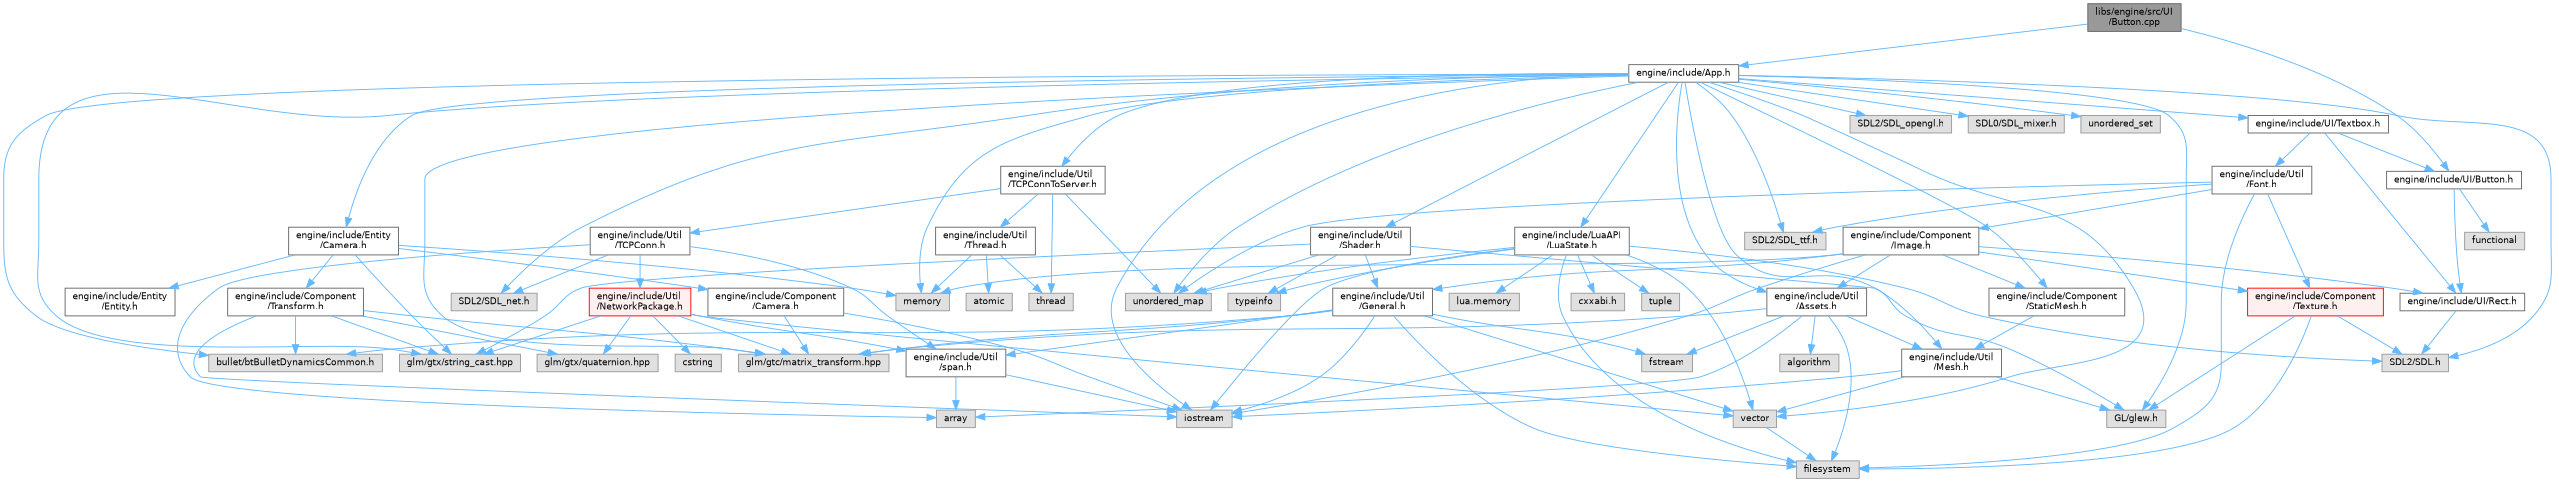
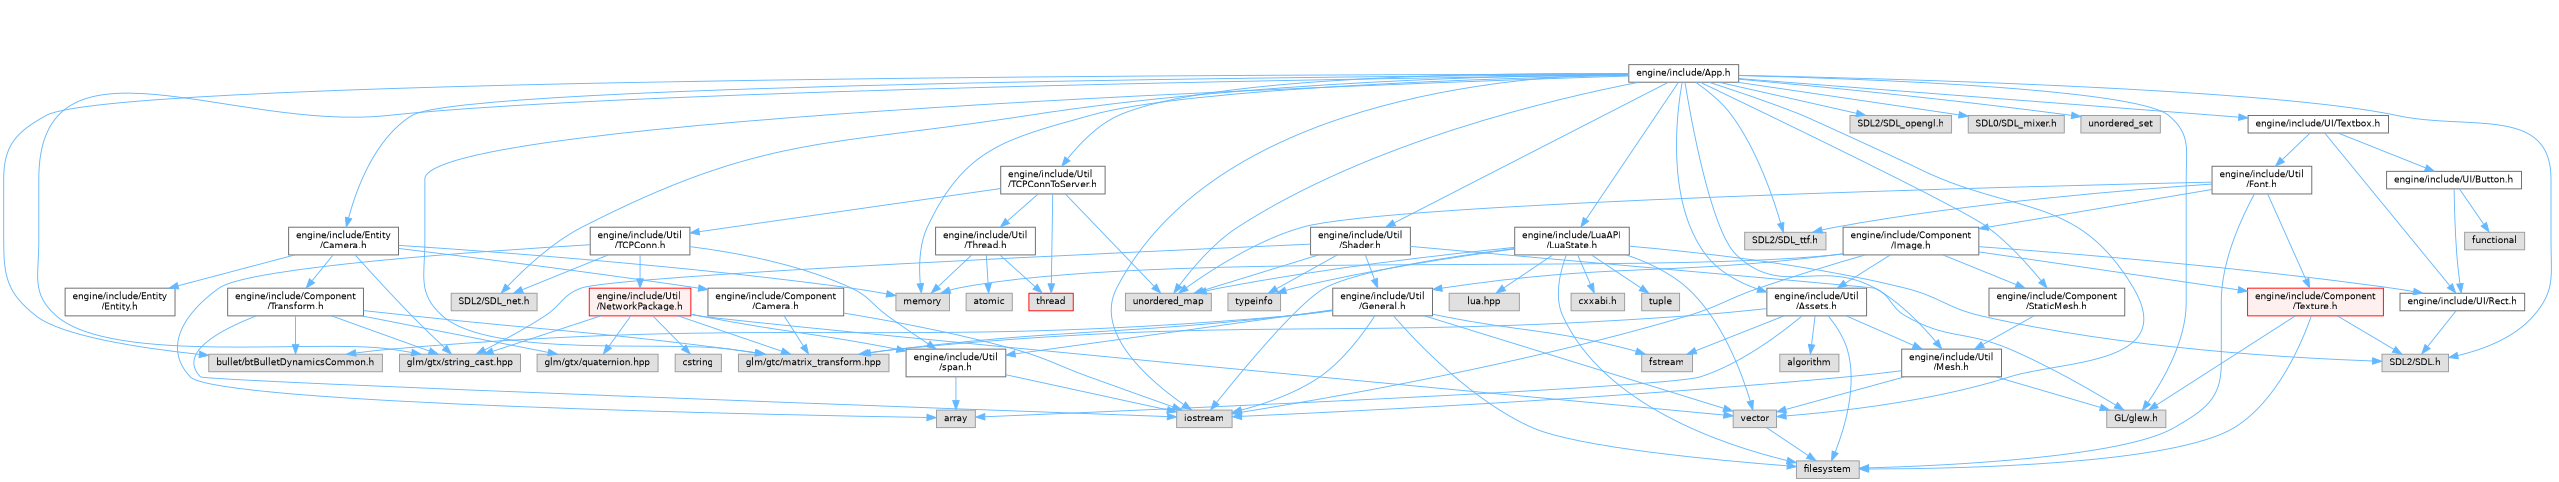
(2134, 18) -> none
(1051, 302) -> (1051, 302)
(1484, 302) -> (1484, 302)
